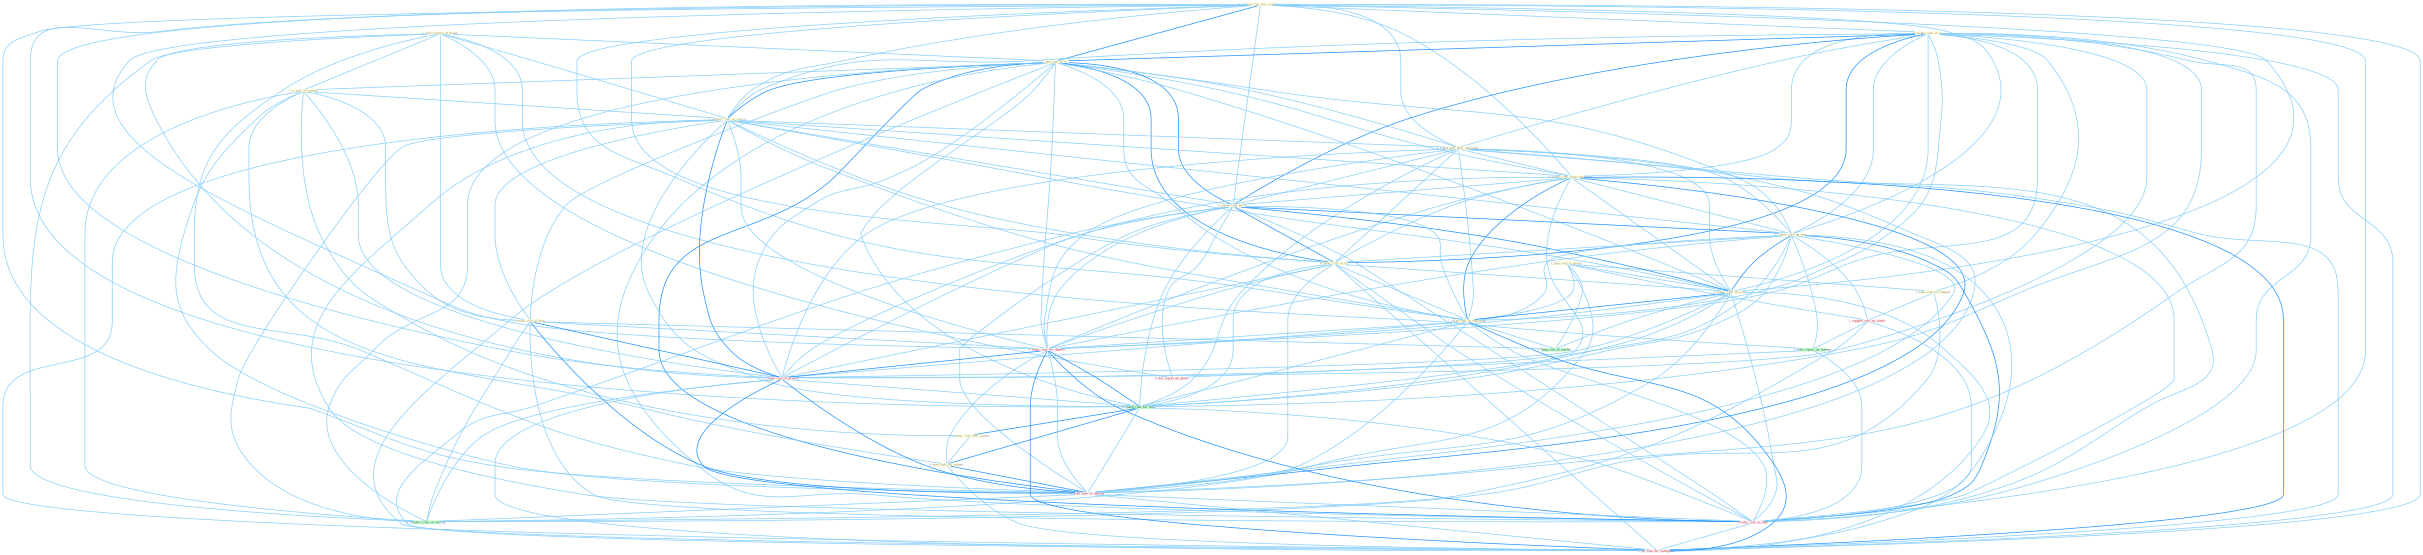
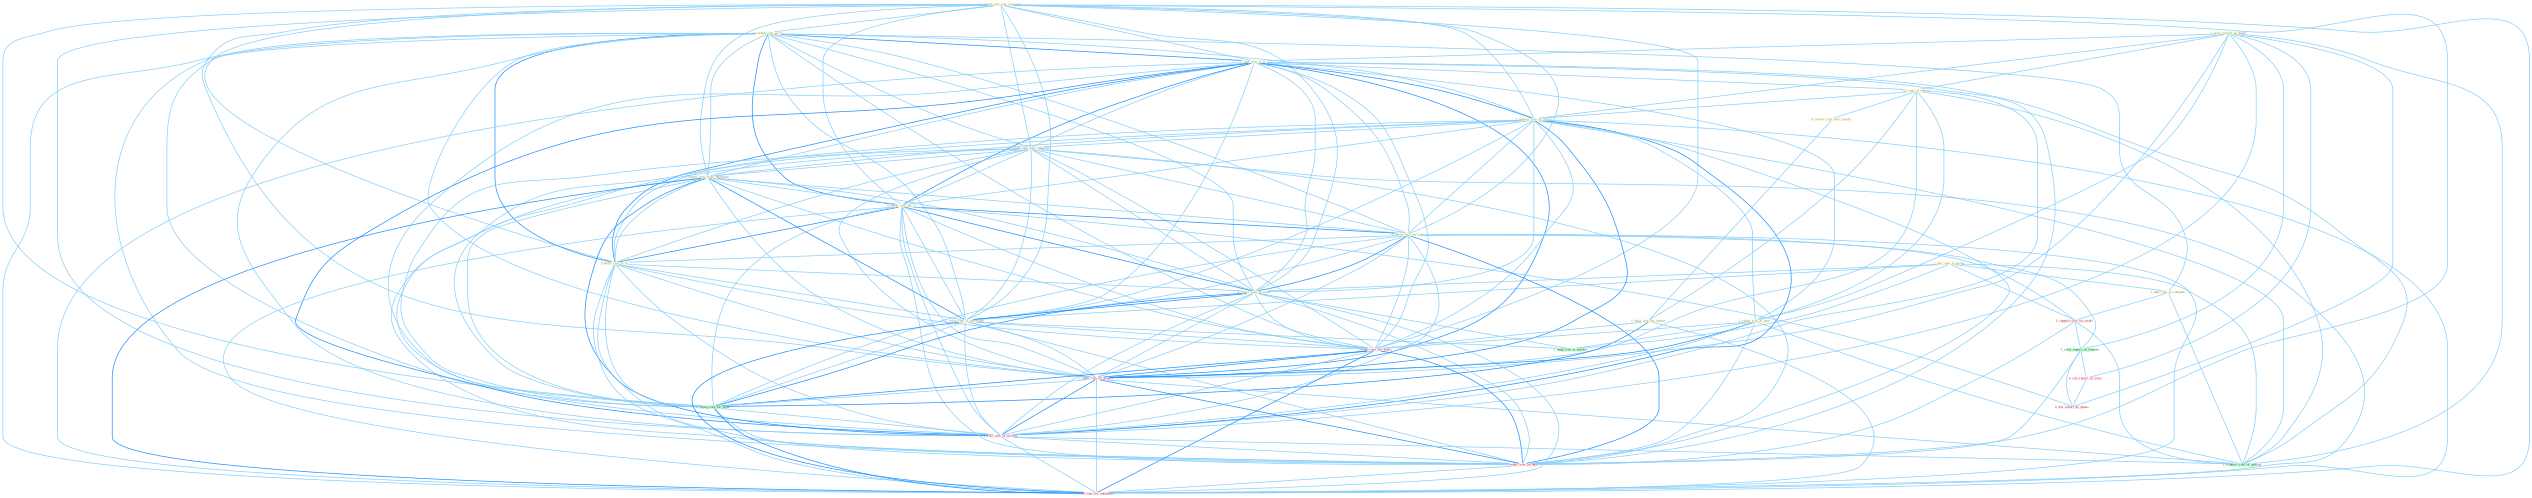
(1158, 33) -> (1189, 47)
(850, 189) -> (1529, 268)
(1048, 350) -> (1375, 350)
(1448, 378) -> (872, 360)
none -> (2086, 378)
(1051, 422) -> (891, 479)
(675, 452) -> (1387, 399)
(1017, 479) -> (1784, 249)
